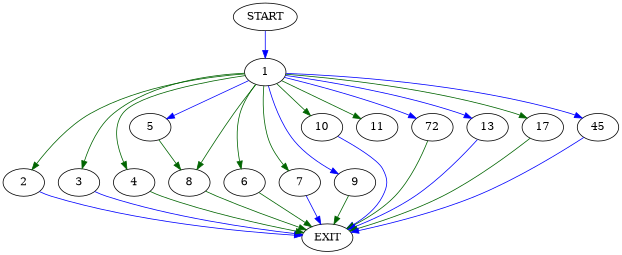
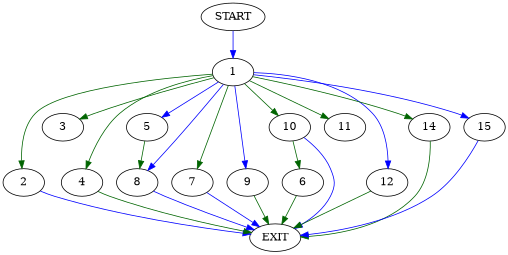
(238, 121) -> (295, 151)
(227, 123) -> (189, 125)
(432, 127) -> (387, 182)
(488, 127) -> none
(543, 127) -> (429, 127)
(598, 127) -> (485, 127)
(252, 210) -> (200, 210)
(193, 218) -> none
